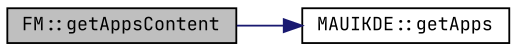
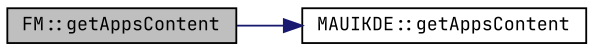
(406, 26) -> (444, 26)
